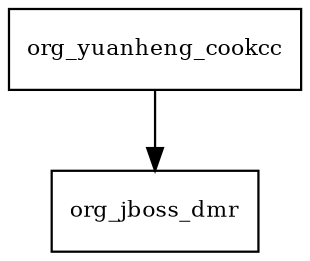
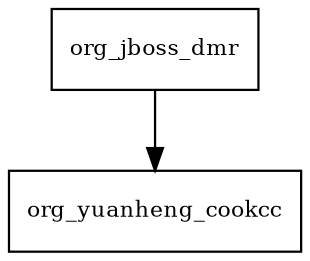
(155, 119) -> (155, 119)
